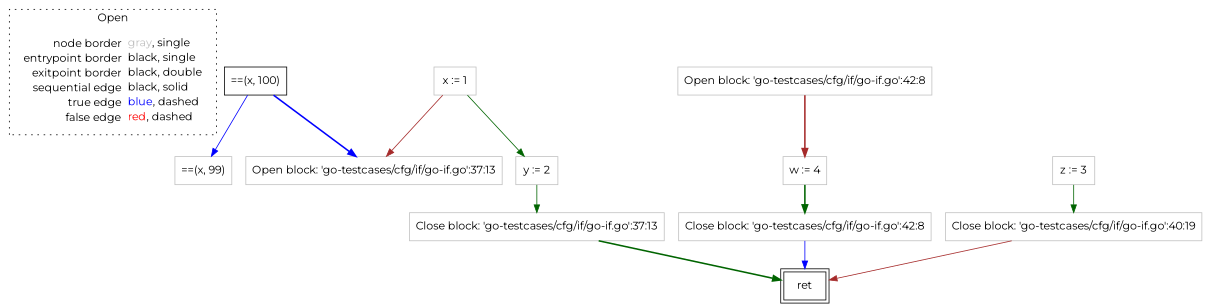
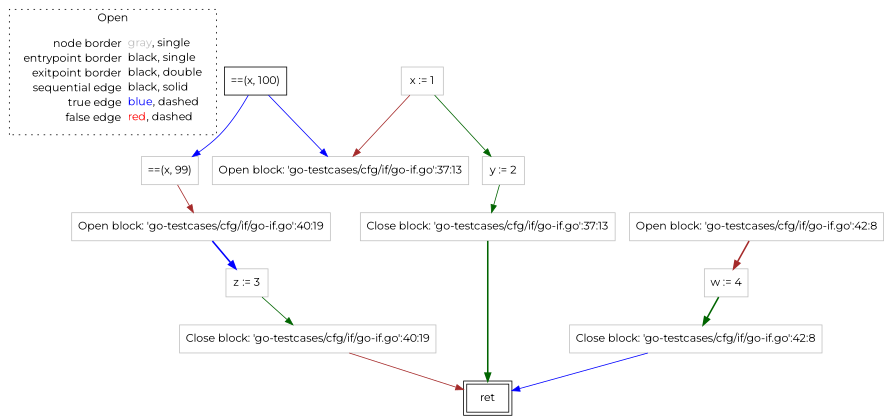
(312, 123) -> (295, 123)
none -> (201, 227)
